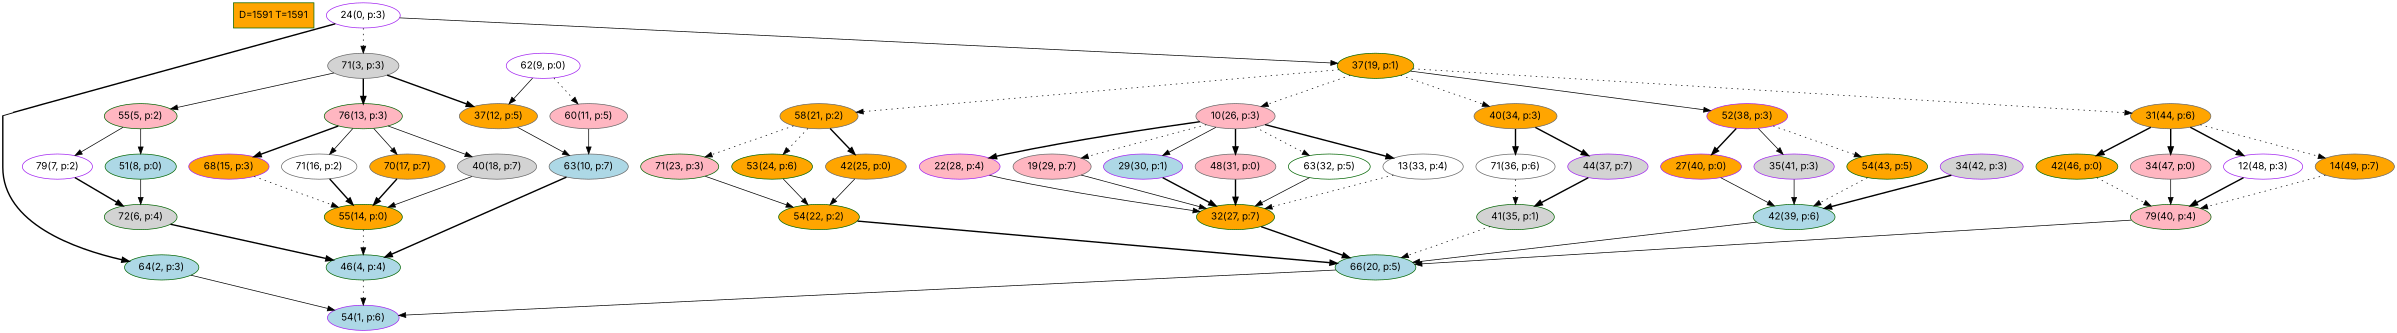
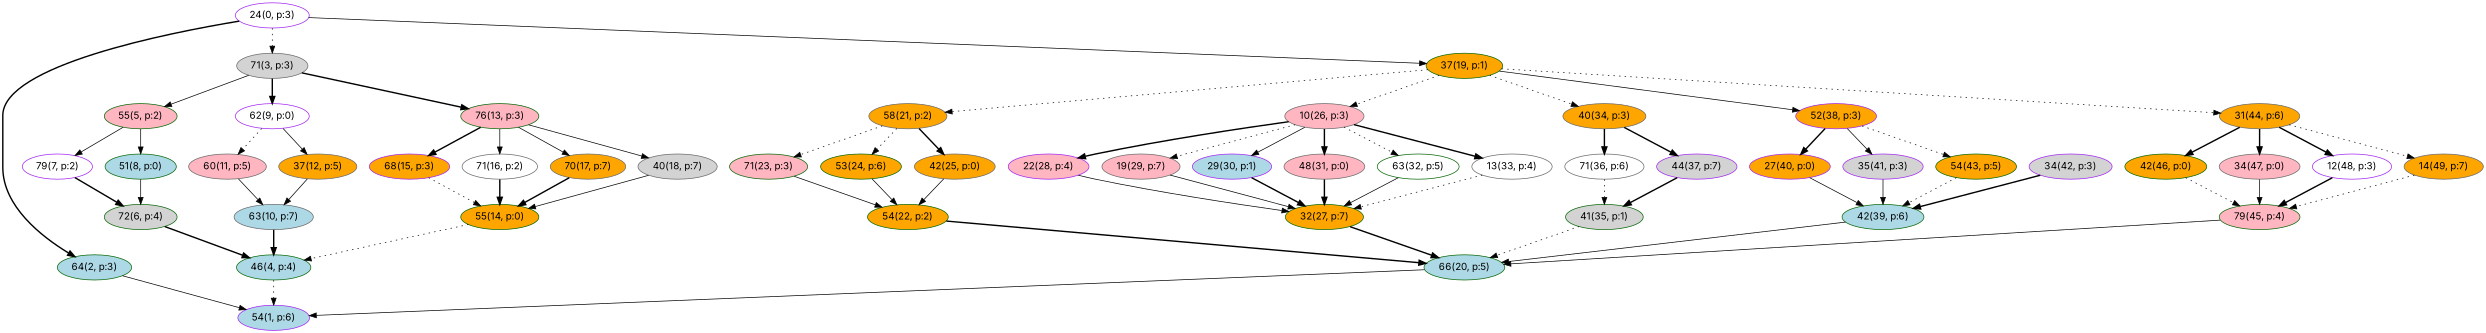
(274, 15) -> none
(427, 90) -> (272, 88)
(2171, 217) -> (2260, 217)
